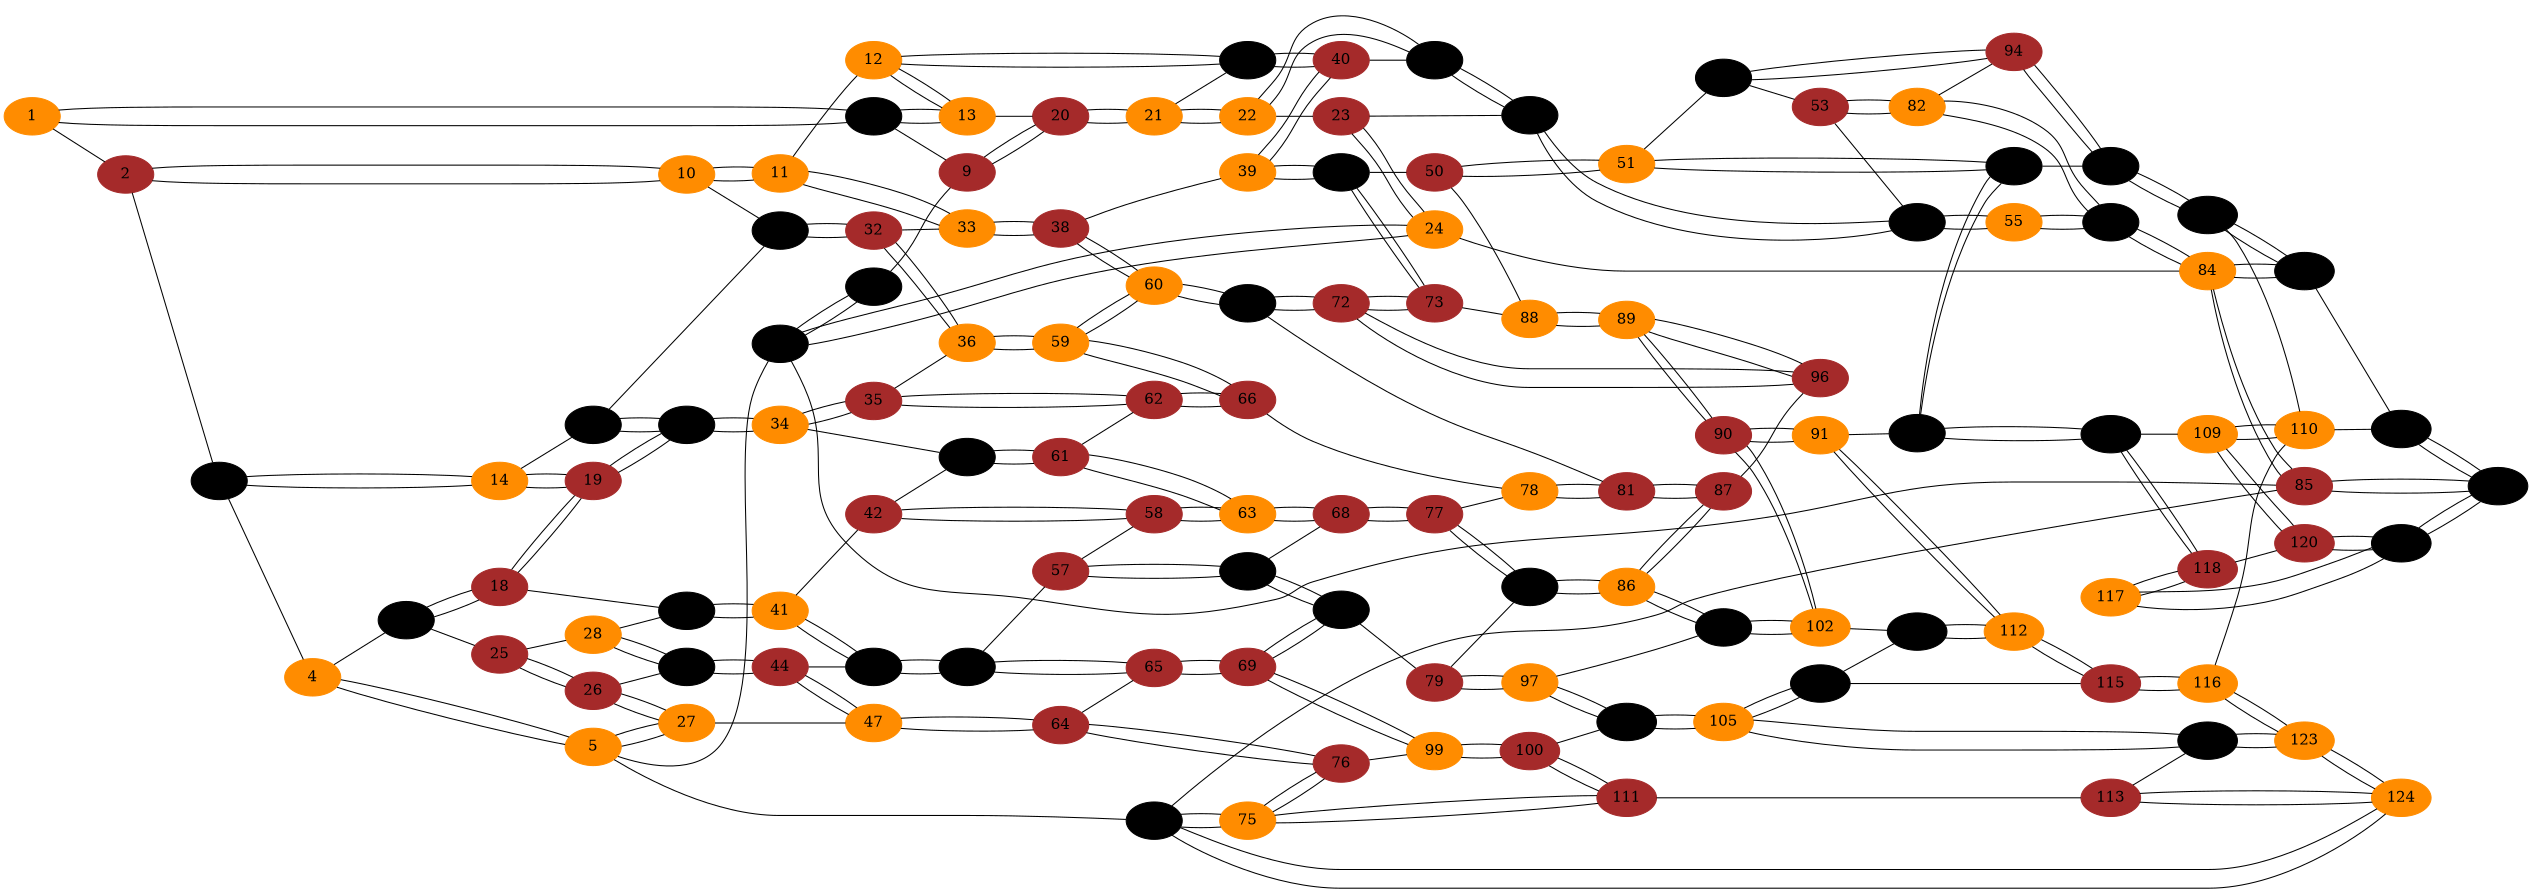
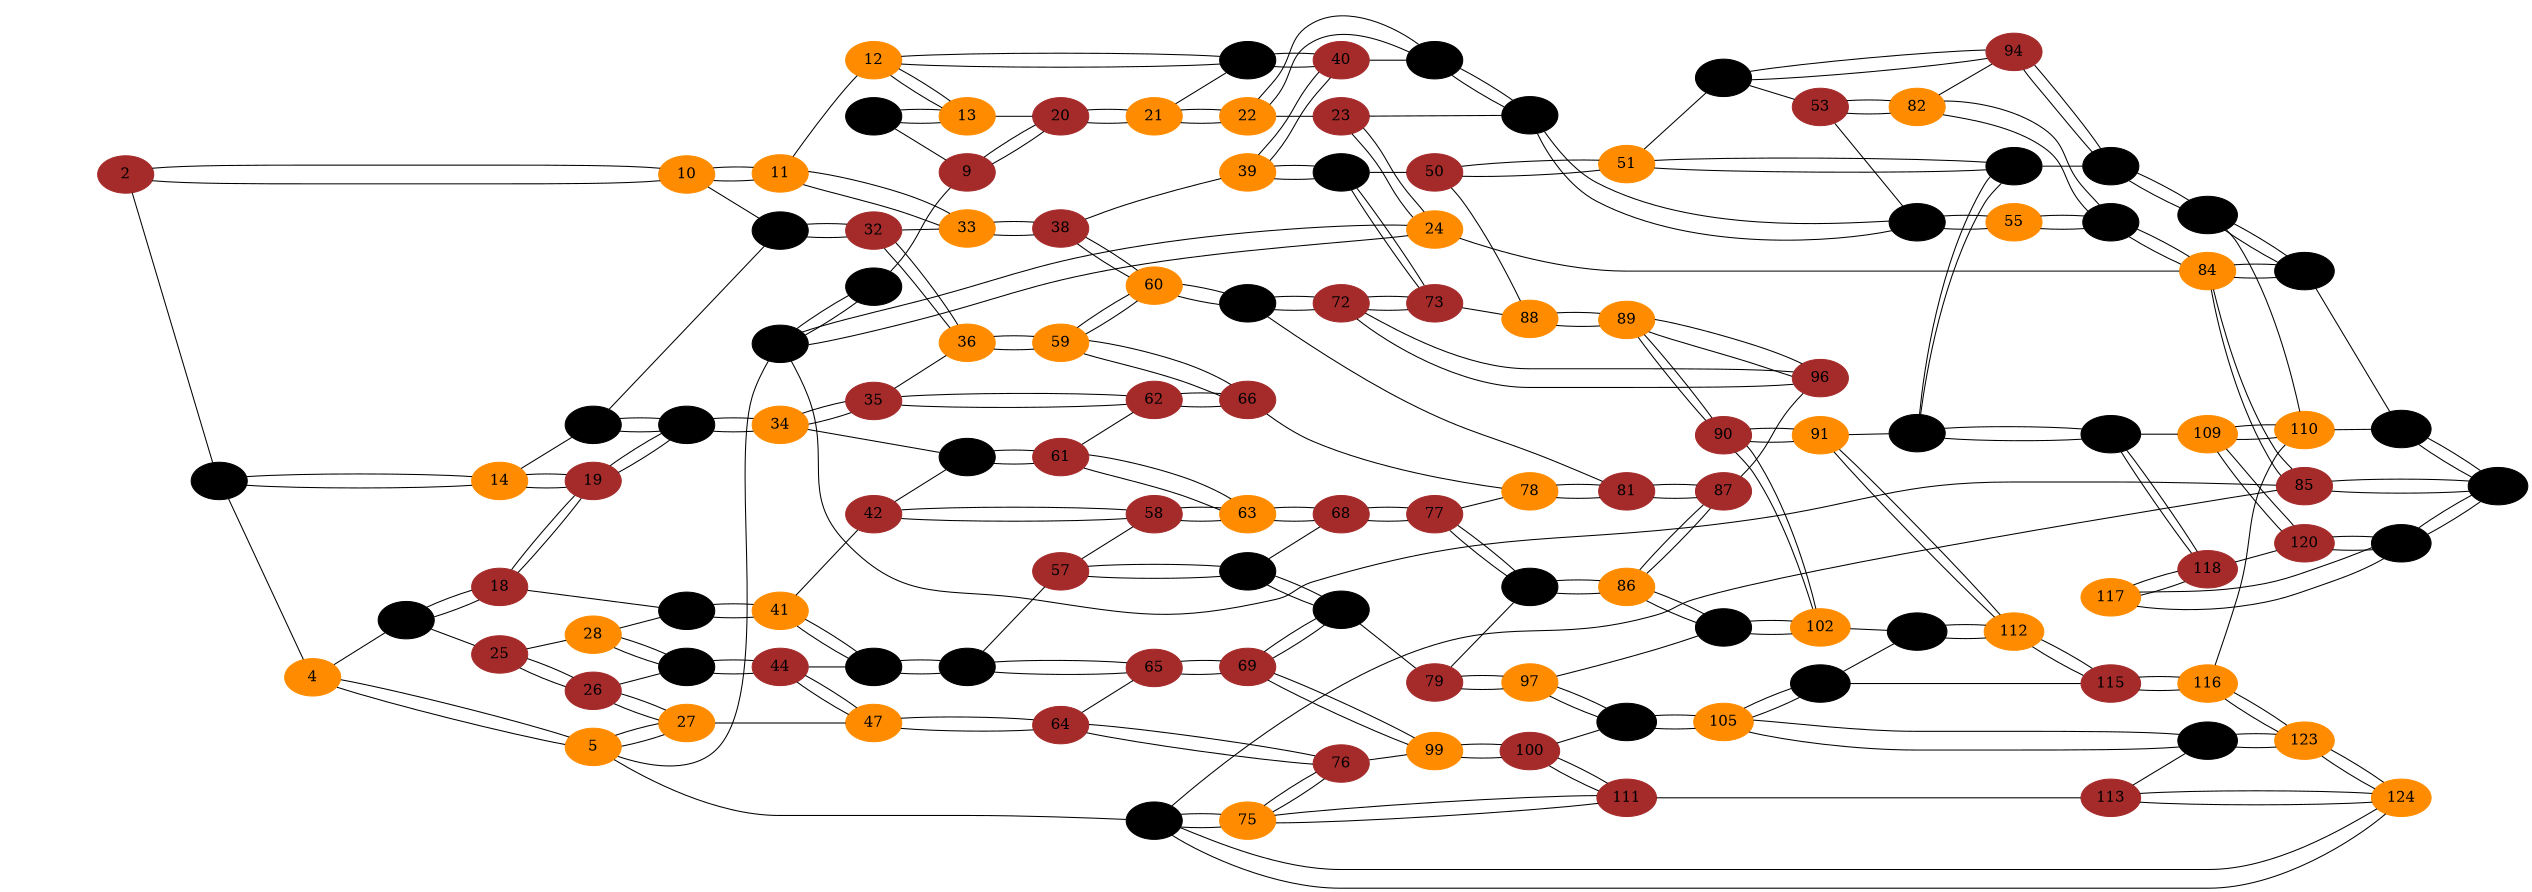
(32, 116) -> none
